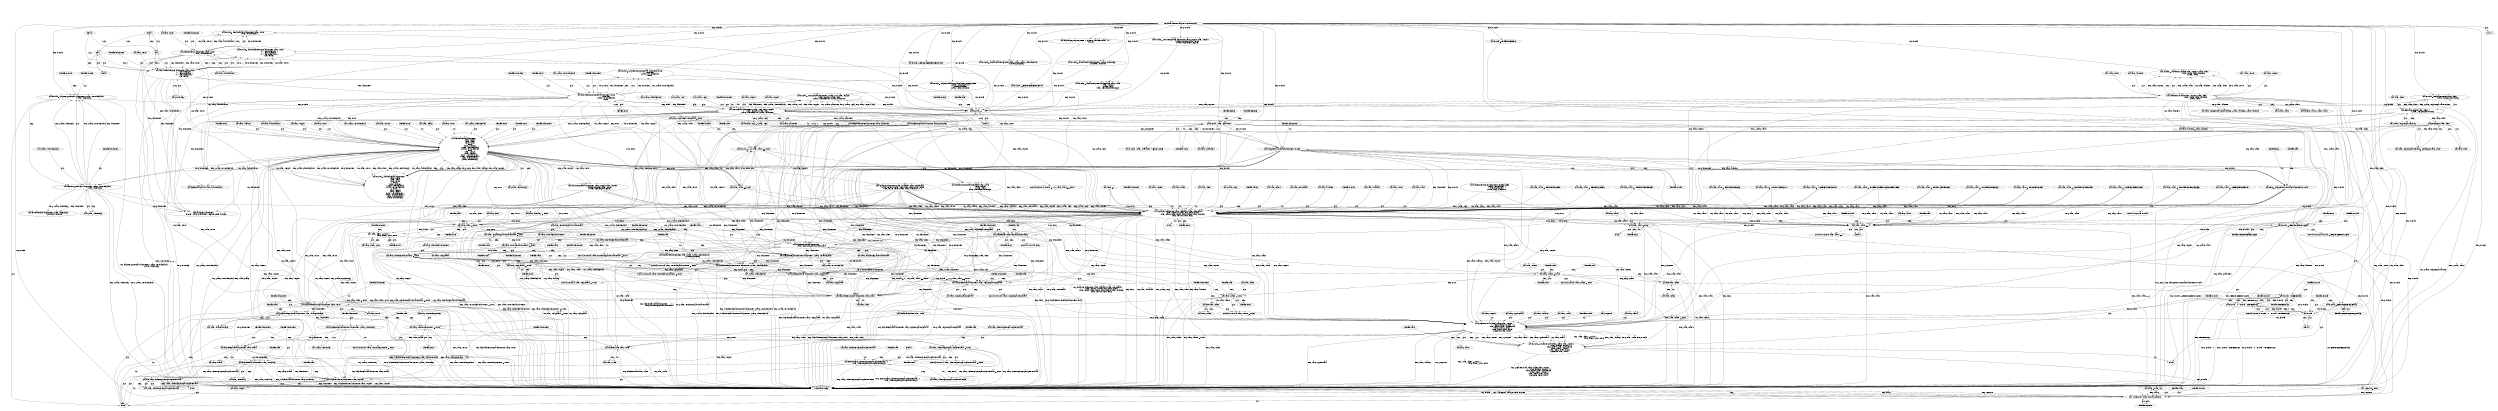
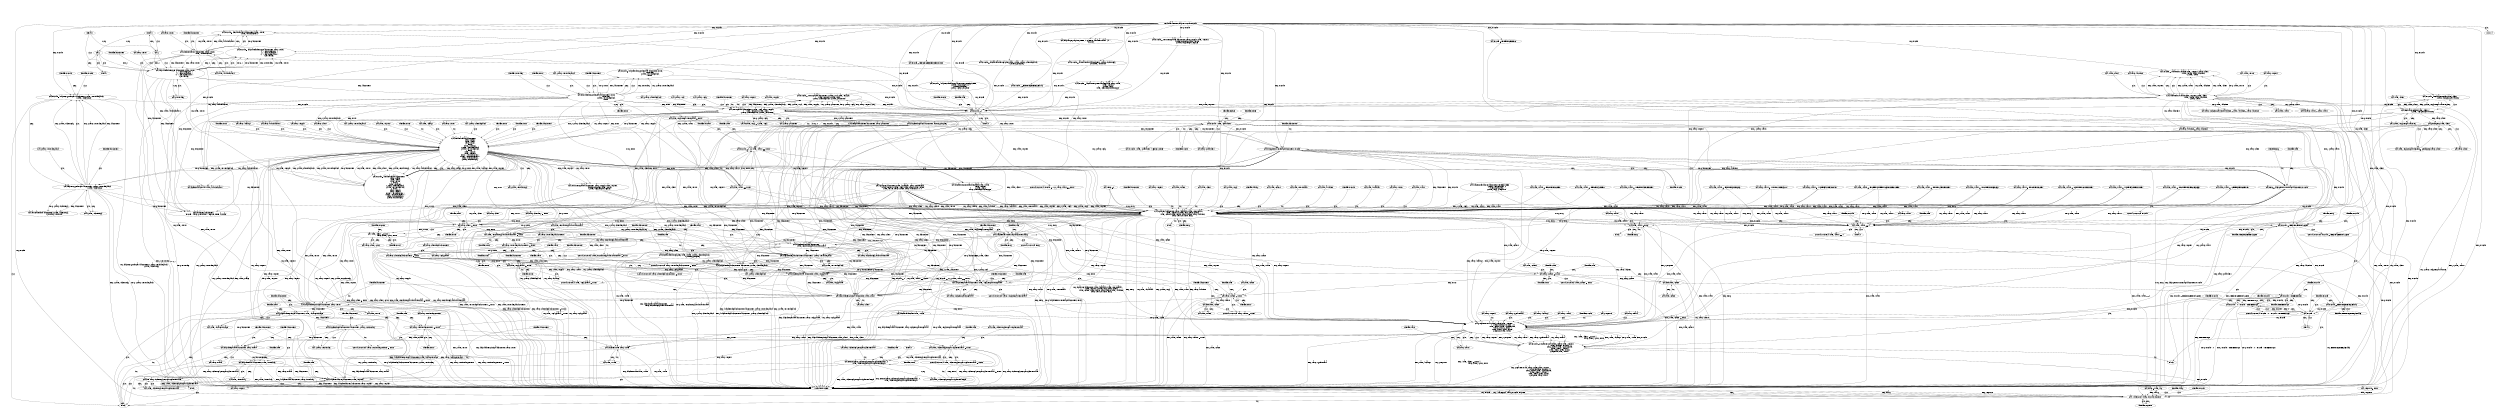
(1941, 25) -> (1902, 25)
(1250, 111) -> (1250, 111)
none -> (521, 224)
